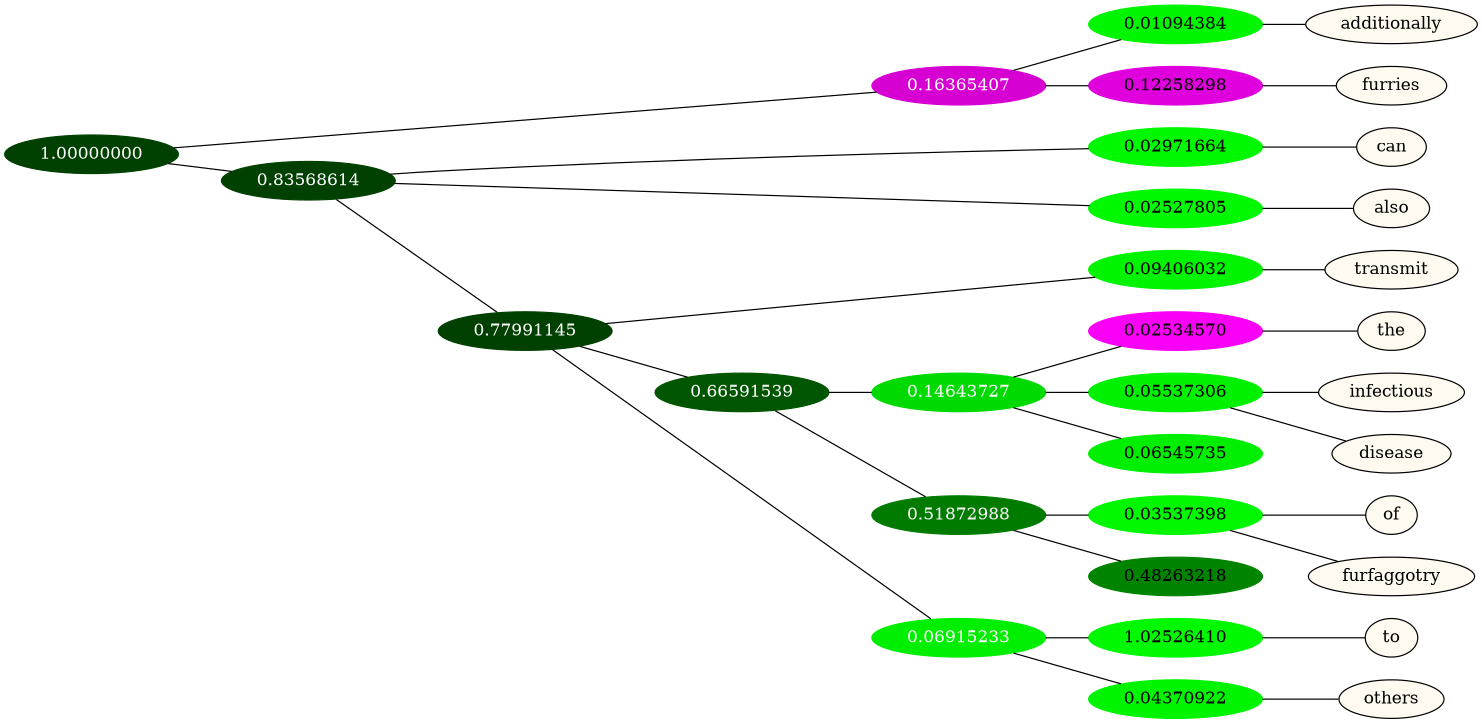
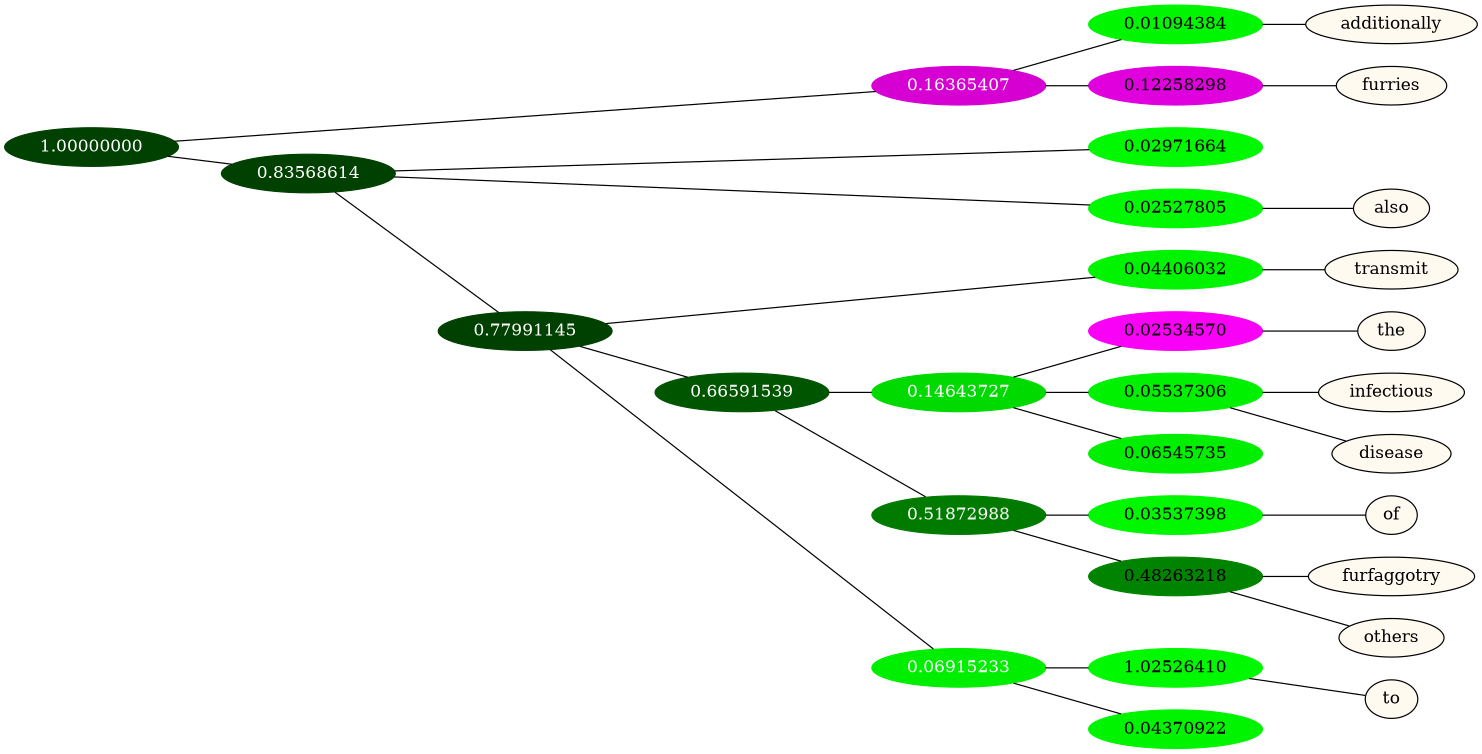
(1391, 147) -> none
(1176, 270) -> (1176, 270)
(1284, 546) -> (1285, 576)
(1300, 699) -> (1290, 609)
